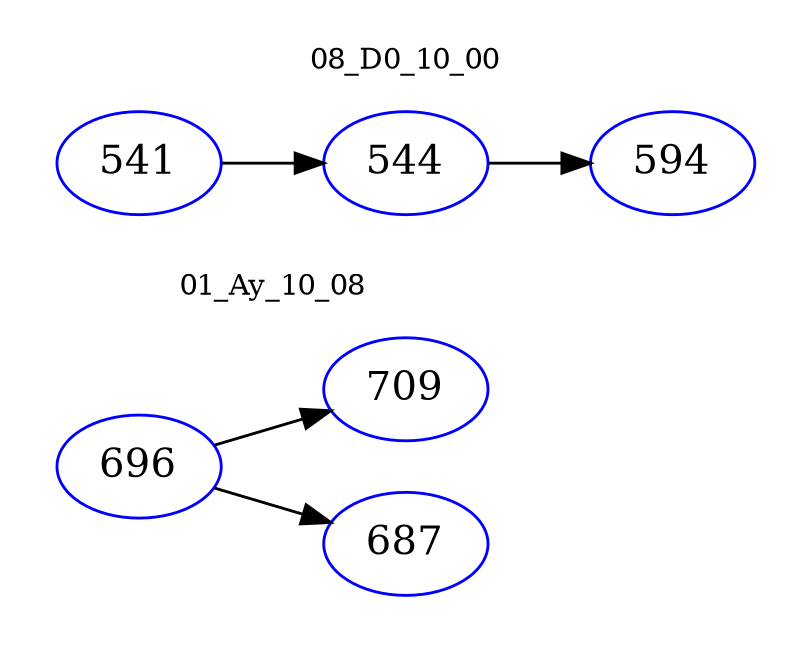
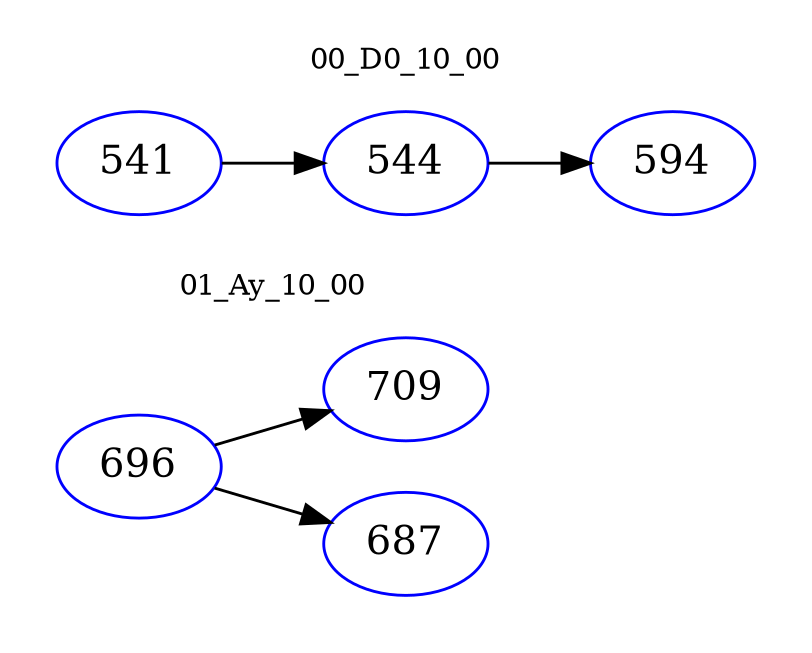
(406, 62) -> (406, 62)
(272, 288) -> (272, 288)
